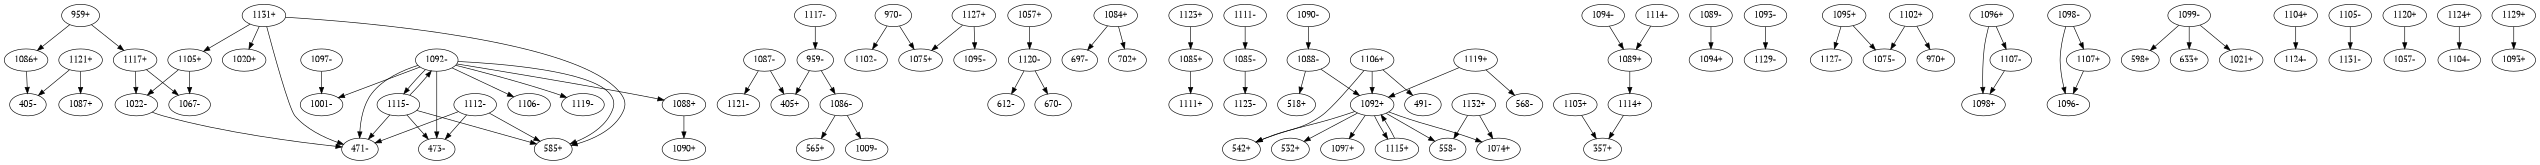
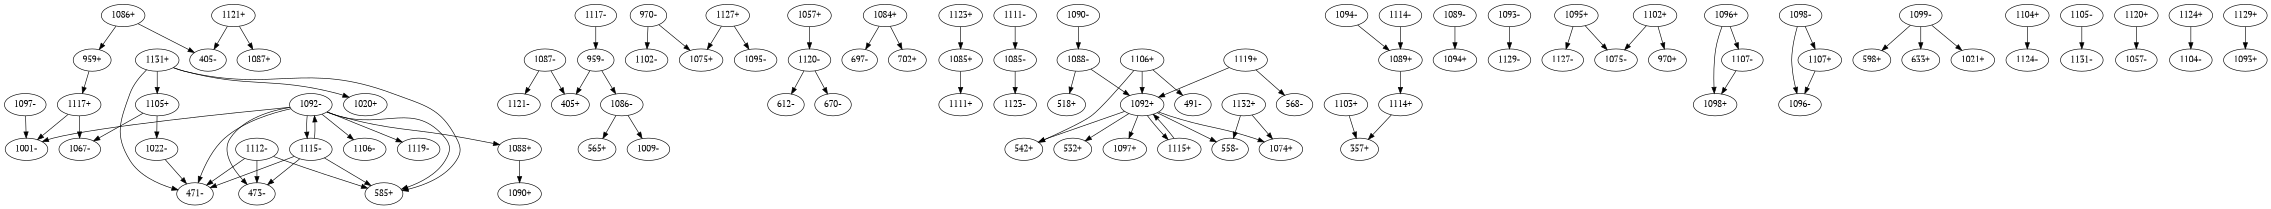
(56, 36) -> (109, 35)
(136, 79) -> (55, 125)
